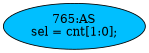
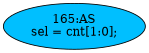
(74, 26) -> (74, 26)
